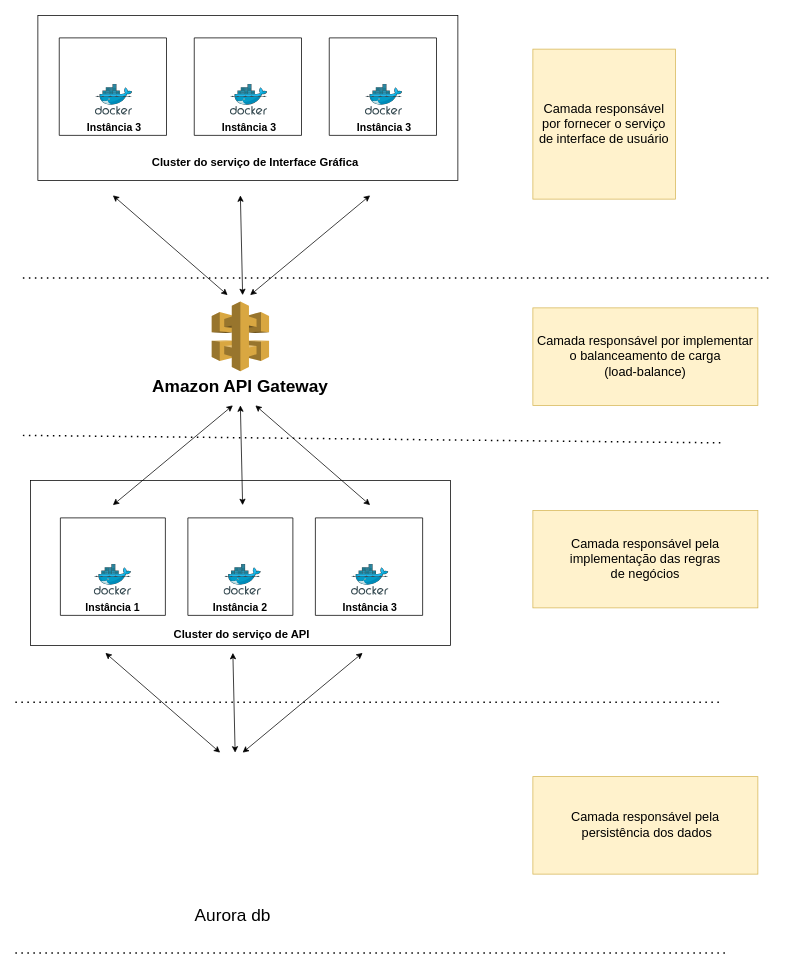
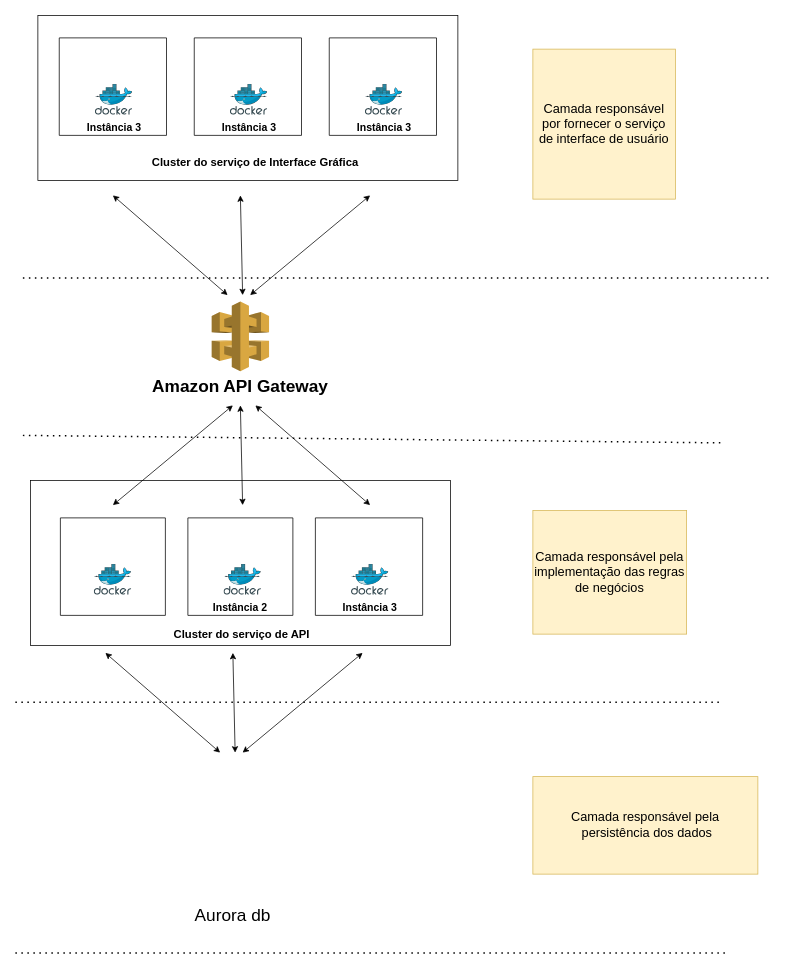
(645, 357) -> none
(645, 559) -> (610, 572)
(113, 608) -> none
